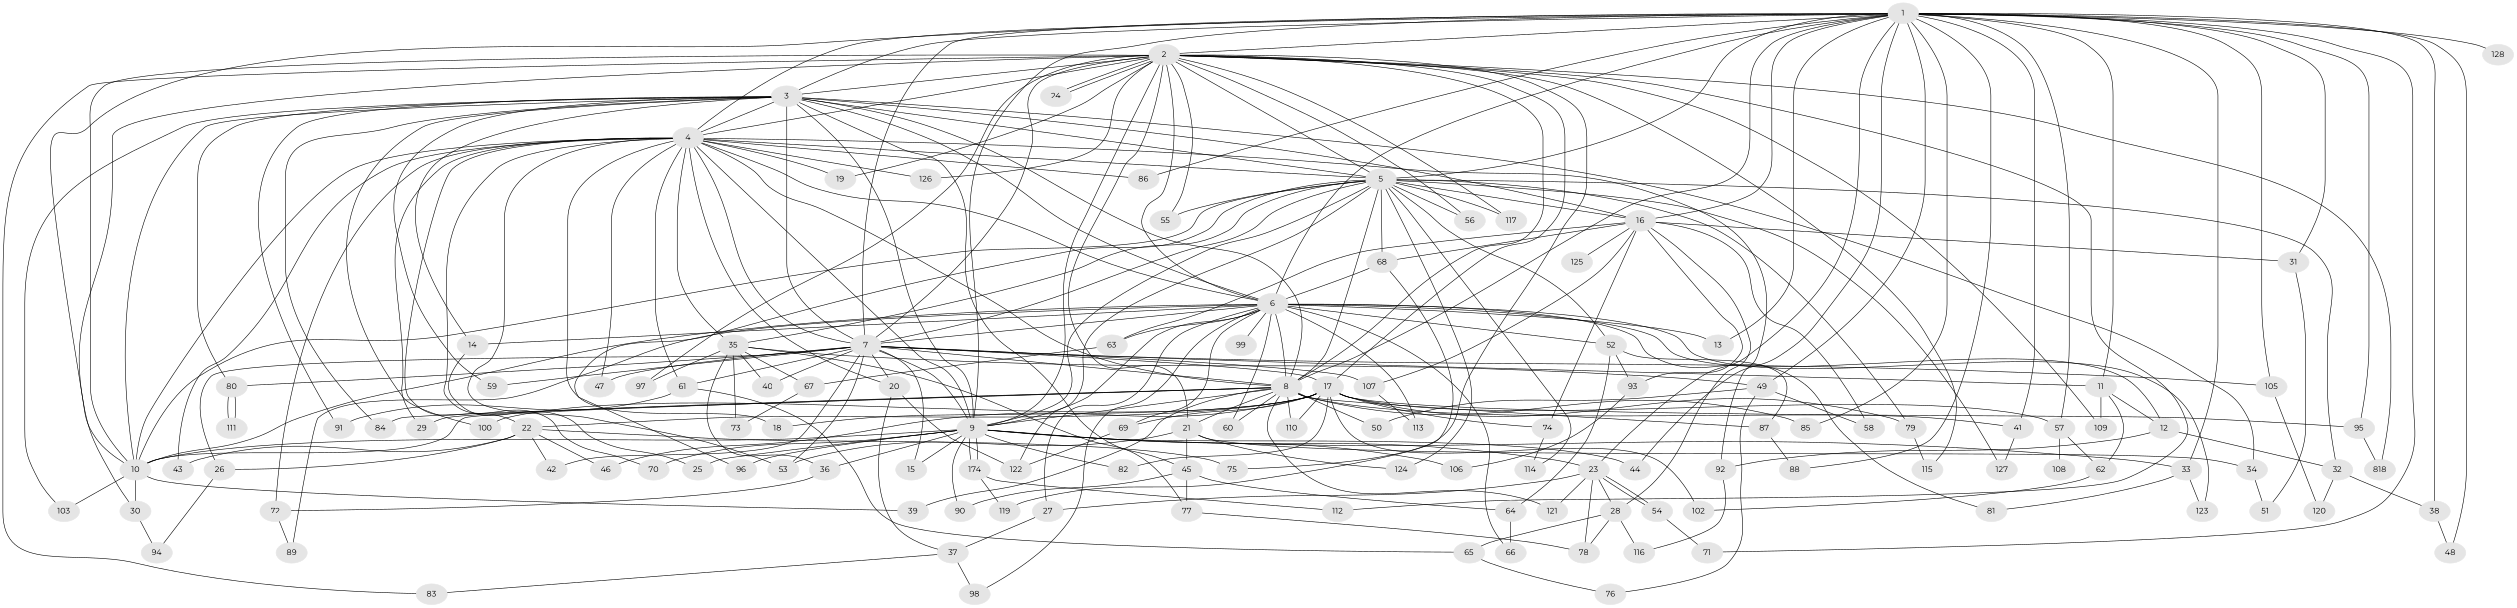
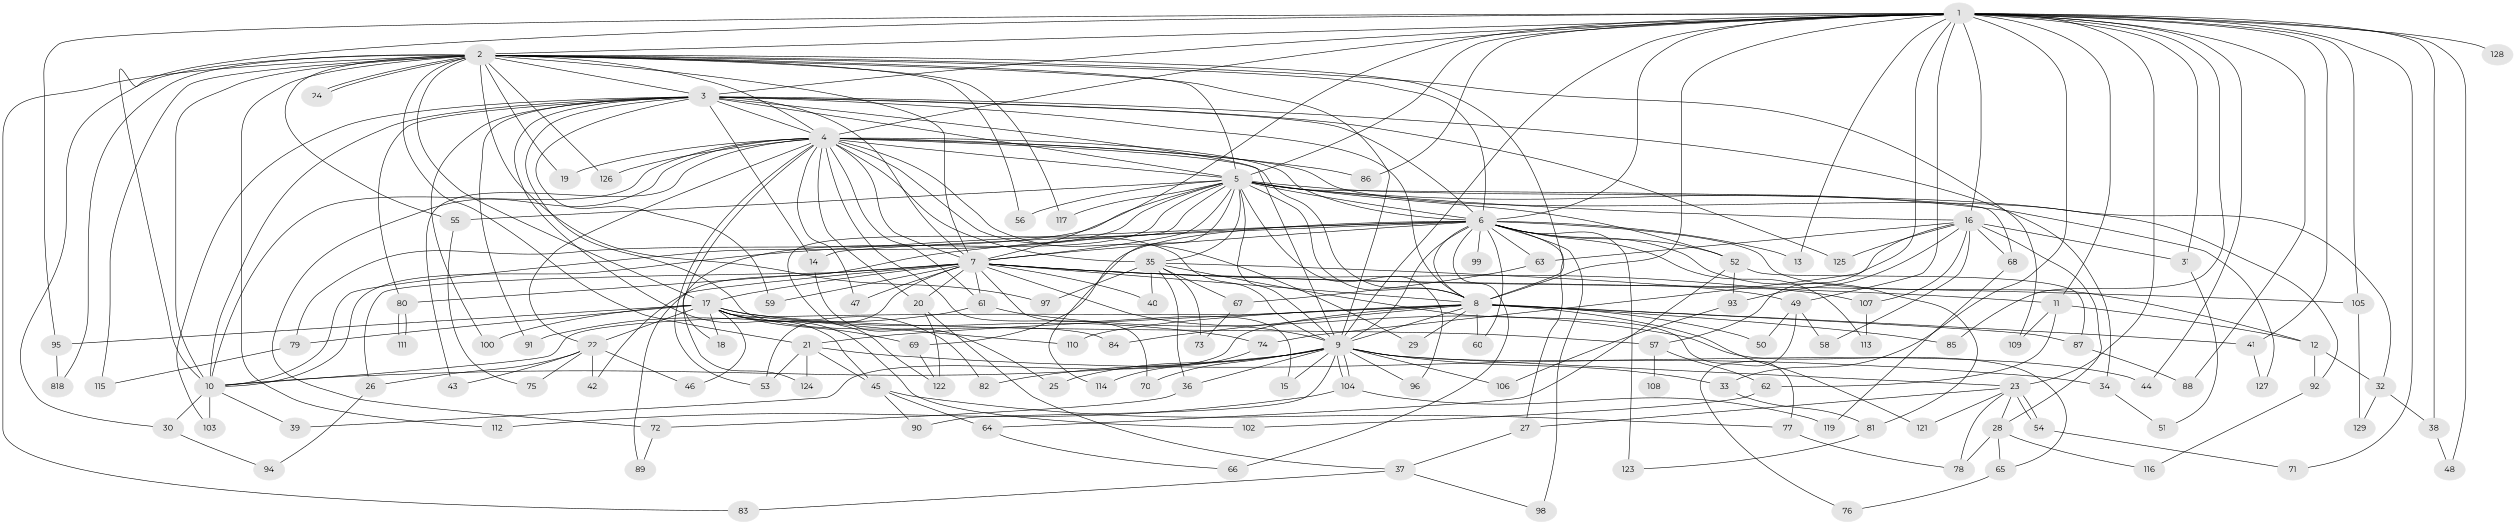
(1217, 141) -> (1395, 131)
(1586, 188) -> (453, 324)
(1328, 284) -> (1358, 202)
(975, 470) -> (1348, 387)
(2194, 491) -> (1747, 459)
(2319, 511) -> (2360, 428)
